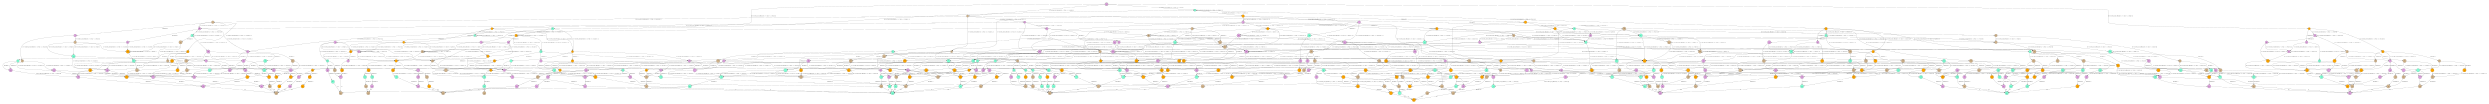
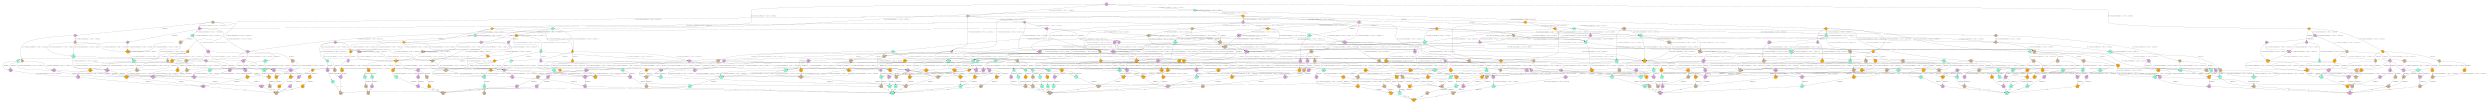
(1442, 76) -> (1446, 81)
(1123, 77) -> (1123, 77)
(621, 82) -> none
